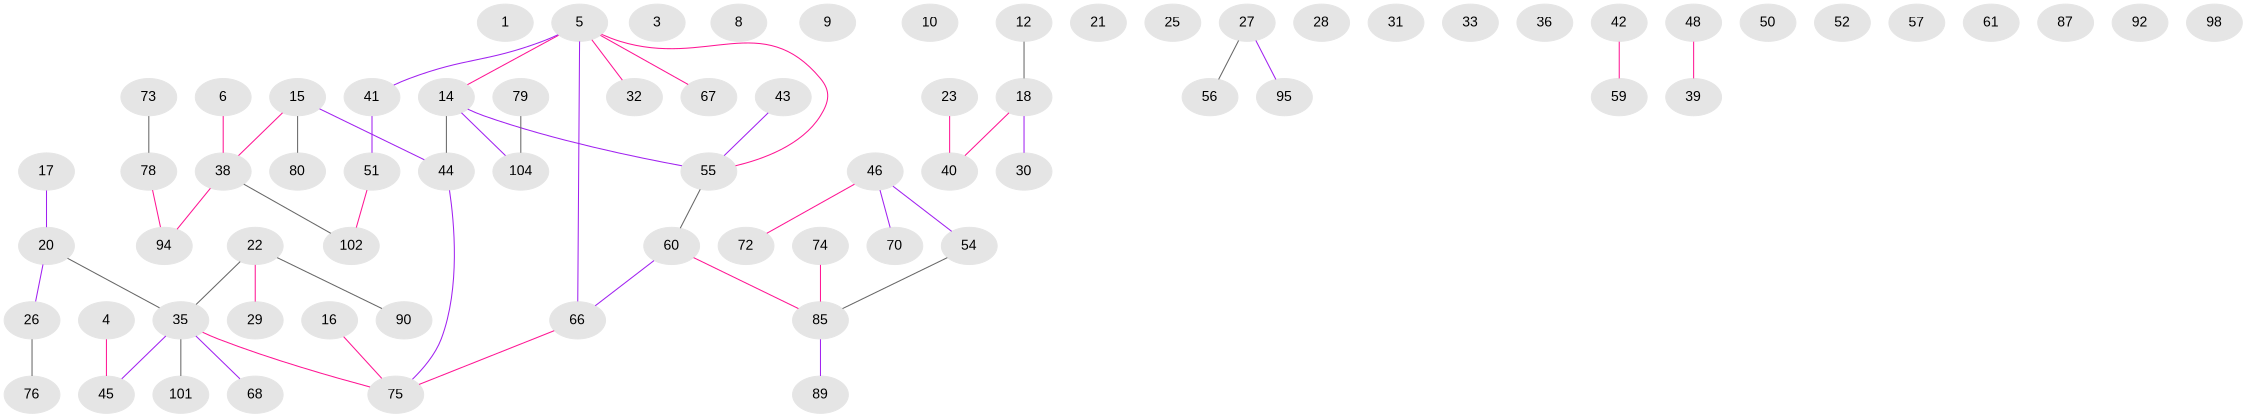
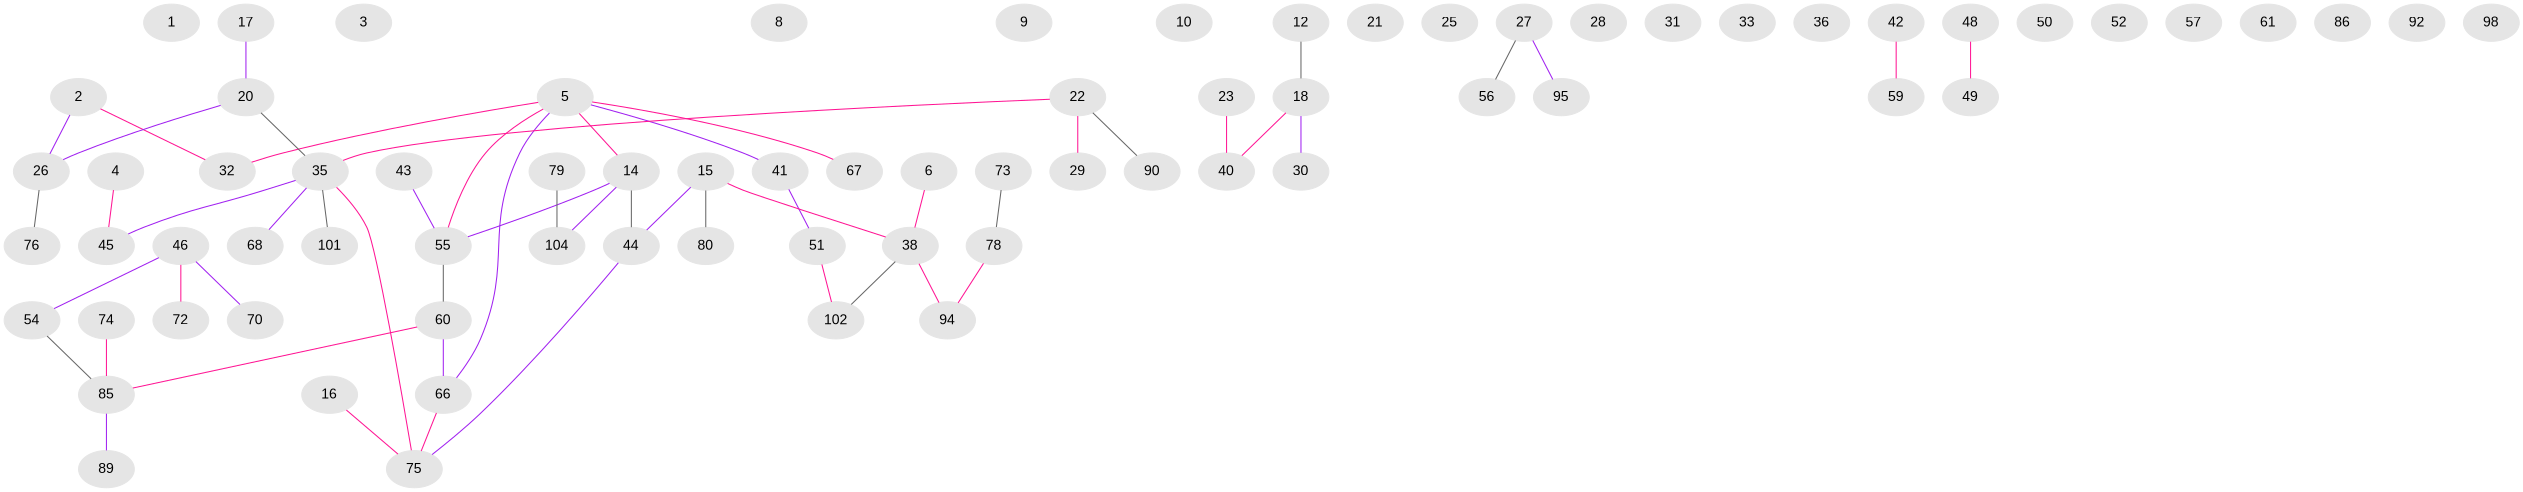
(2066, 23) -> (2343, 23)
none -> (79, 97)
(1694, 97) -> (1971, 97)
(218, 283) -> (713, 117)
